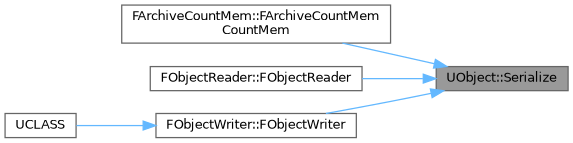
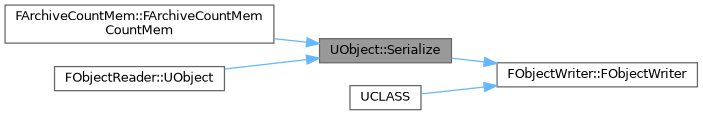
(256, 79) -> (139, 79)
(379, 104) -> (468, 60)
